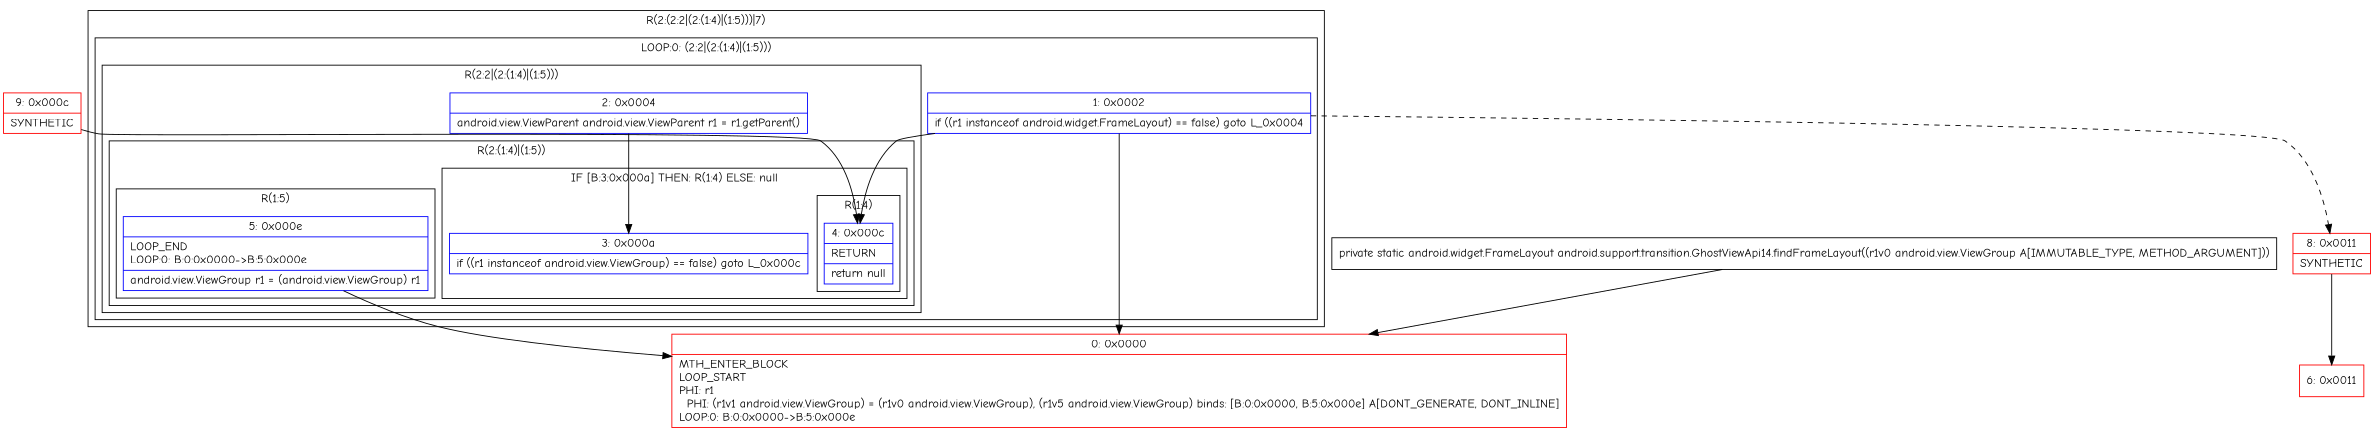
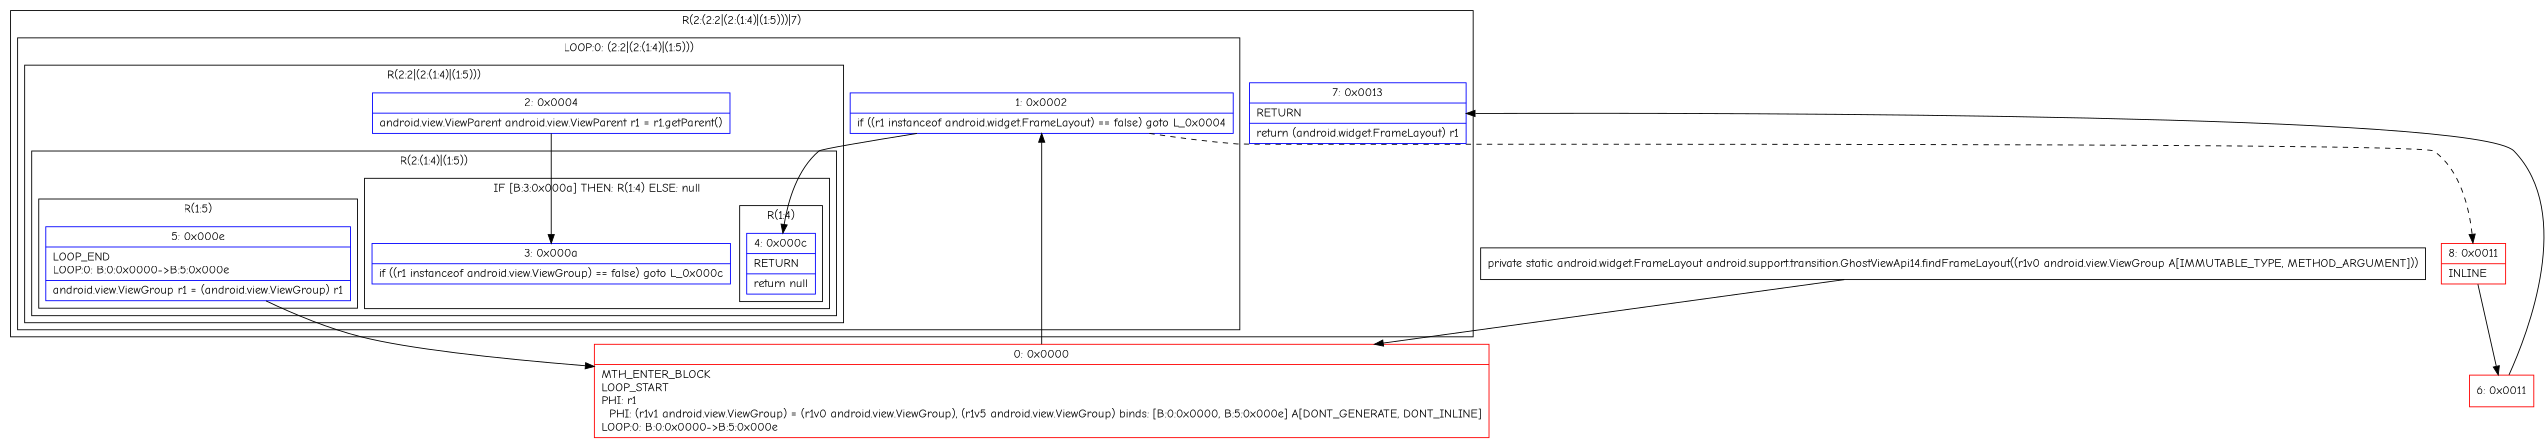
(42, 113) -> none
none -> (1358, 113)
(1119, 229) -> (1042, 243)
(2332, 263) -> (2468, 273)
